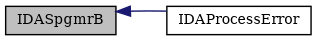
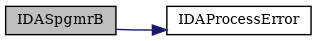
(148, 11) -> (134, 30)
